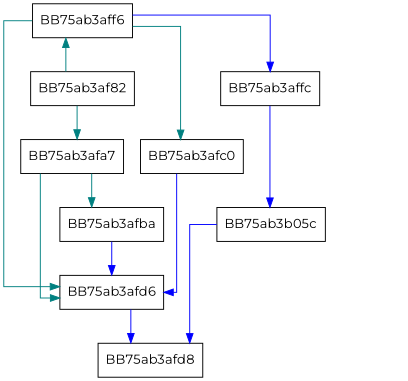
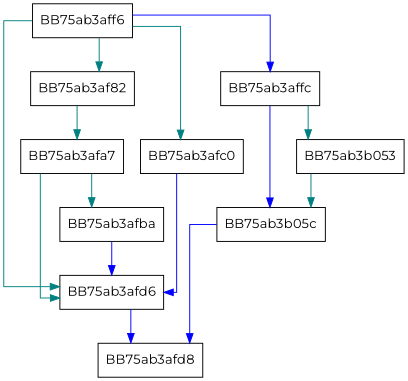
(66, 60) -> (99, 50)
none -> (350, 157)
